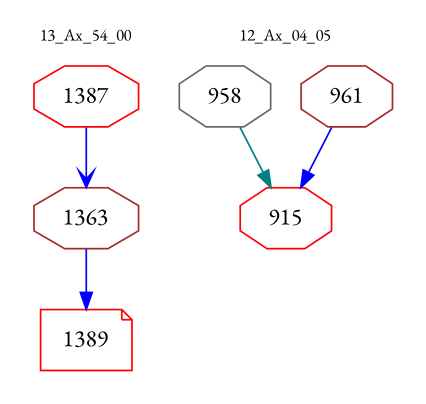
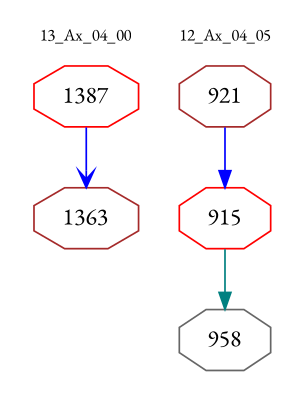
(86, 36) -> (86, 36)
(347, 96) -> (225, 96)
(252, 150) -> (225, 271)
(86, 340) -> none
